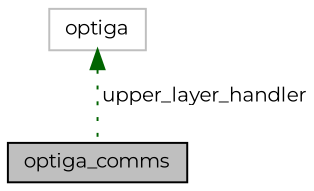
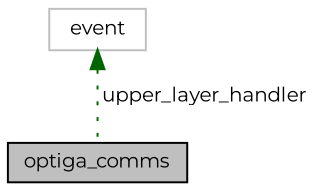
(98, 30) -> (98, 30)
